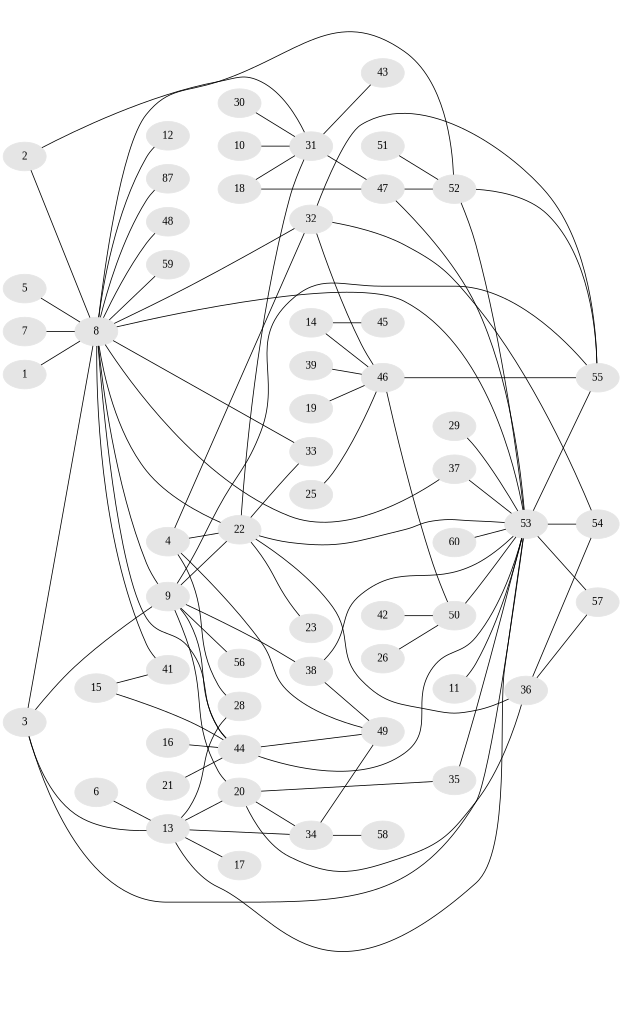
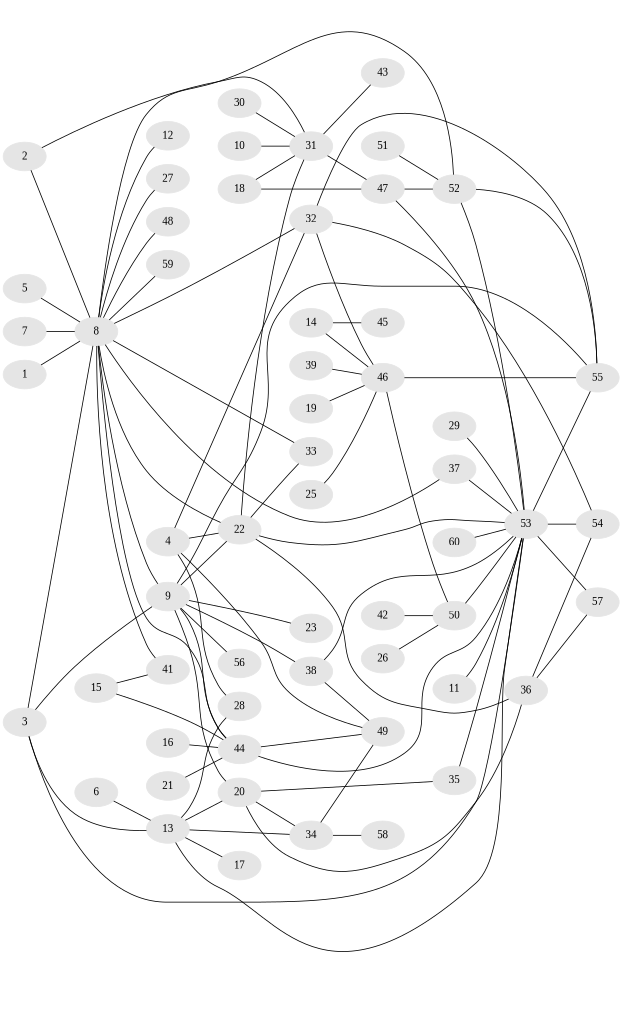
(168, 179) -> (168, 179)
(383, 295) -> none
(275, 579) -> (245, 612)
